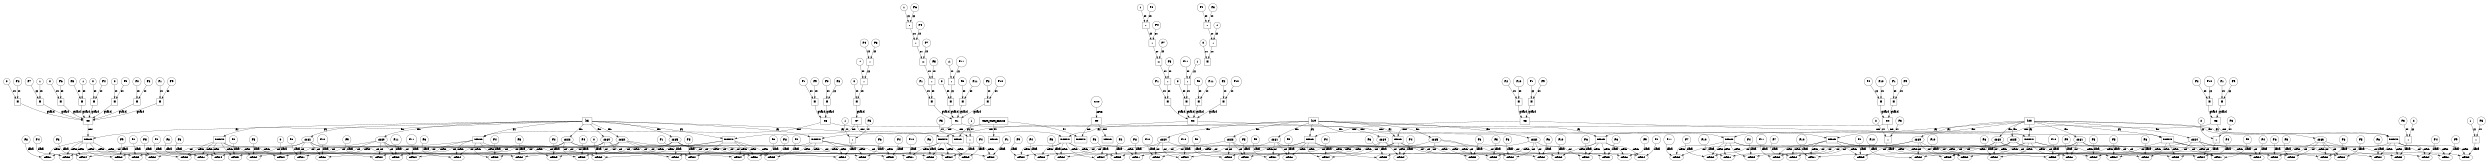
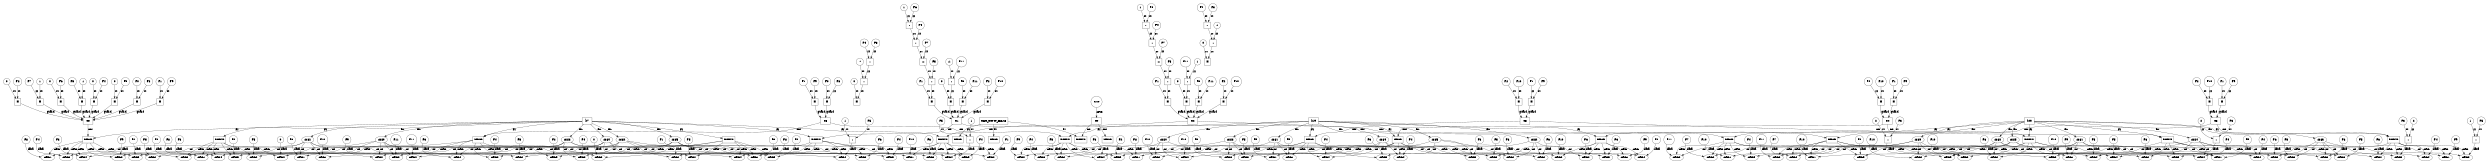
(587, 121) -> (587, 121)
(857, 121) -> none
(994, 121) -> (994, 121)
